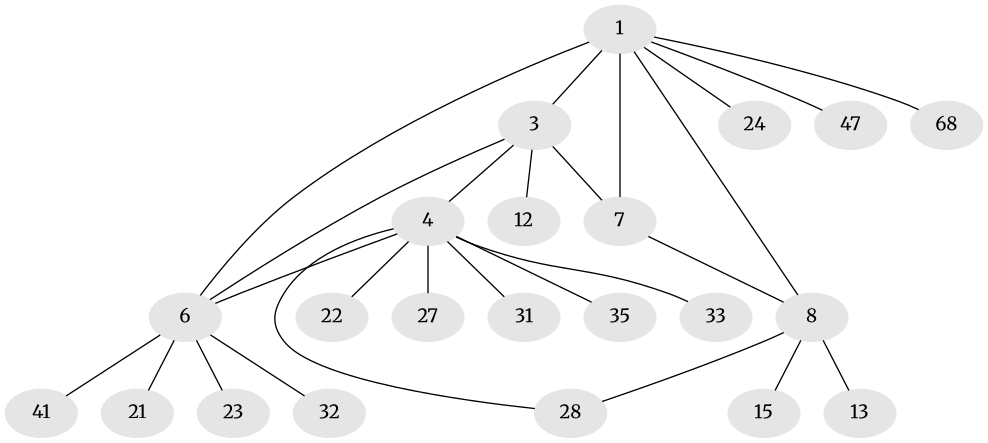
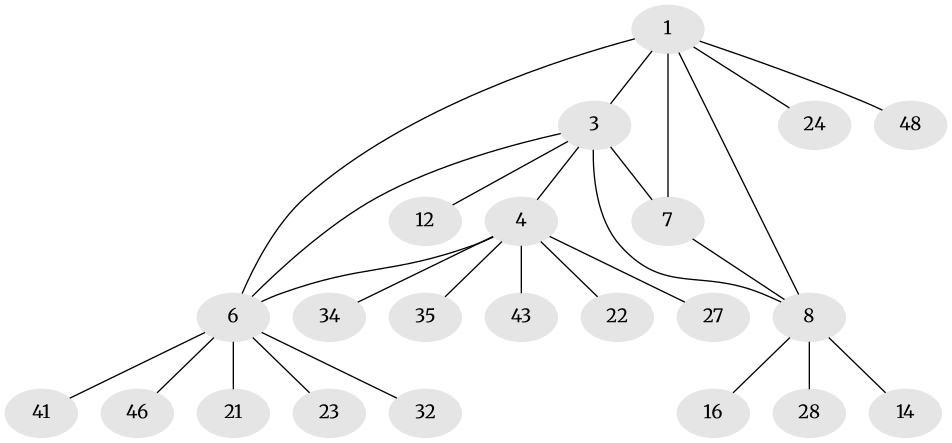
(851, 125) -> none
(947, 125) -> (911, 125)
none -> (648, 268)
(524, 317) -> (329, 317)
(716, 317) -> (521, 317)
(318, 363) -> none
none -> (137, 413)
(764, 413) -> (713, 413)
(860, 413) -> (905, 413)
